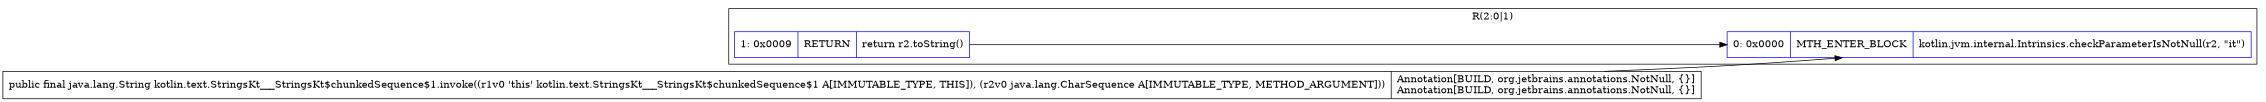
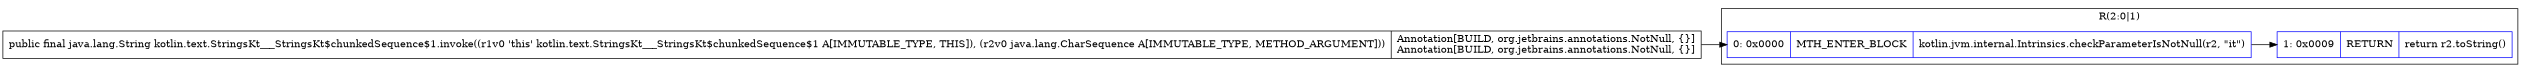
(1345, 45) -> (2261, 45)
